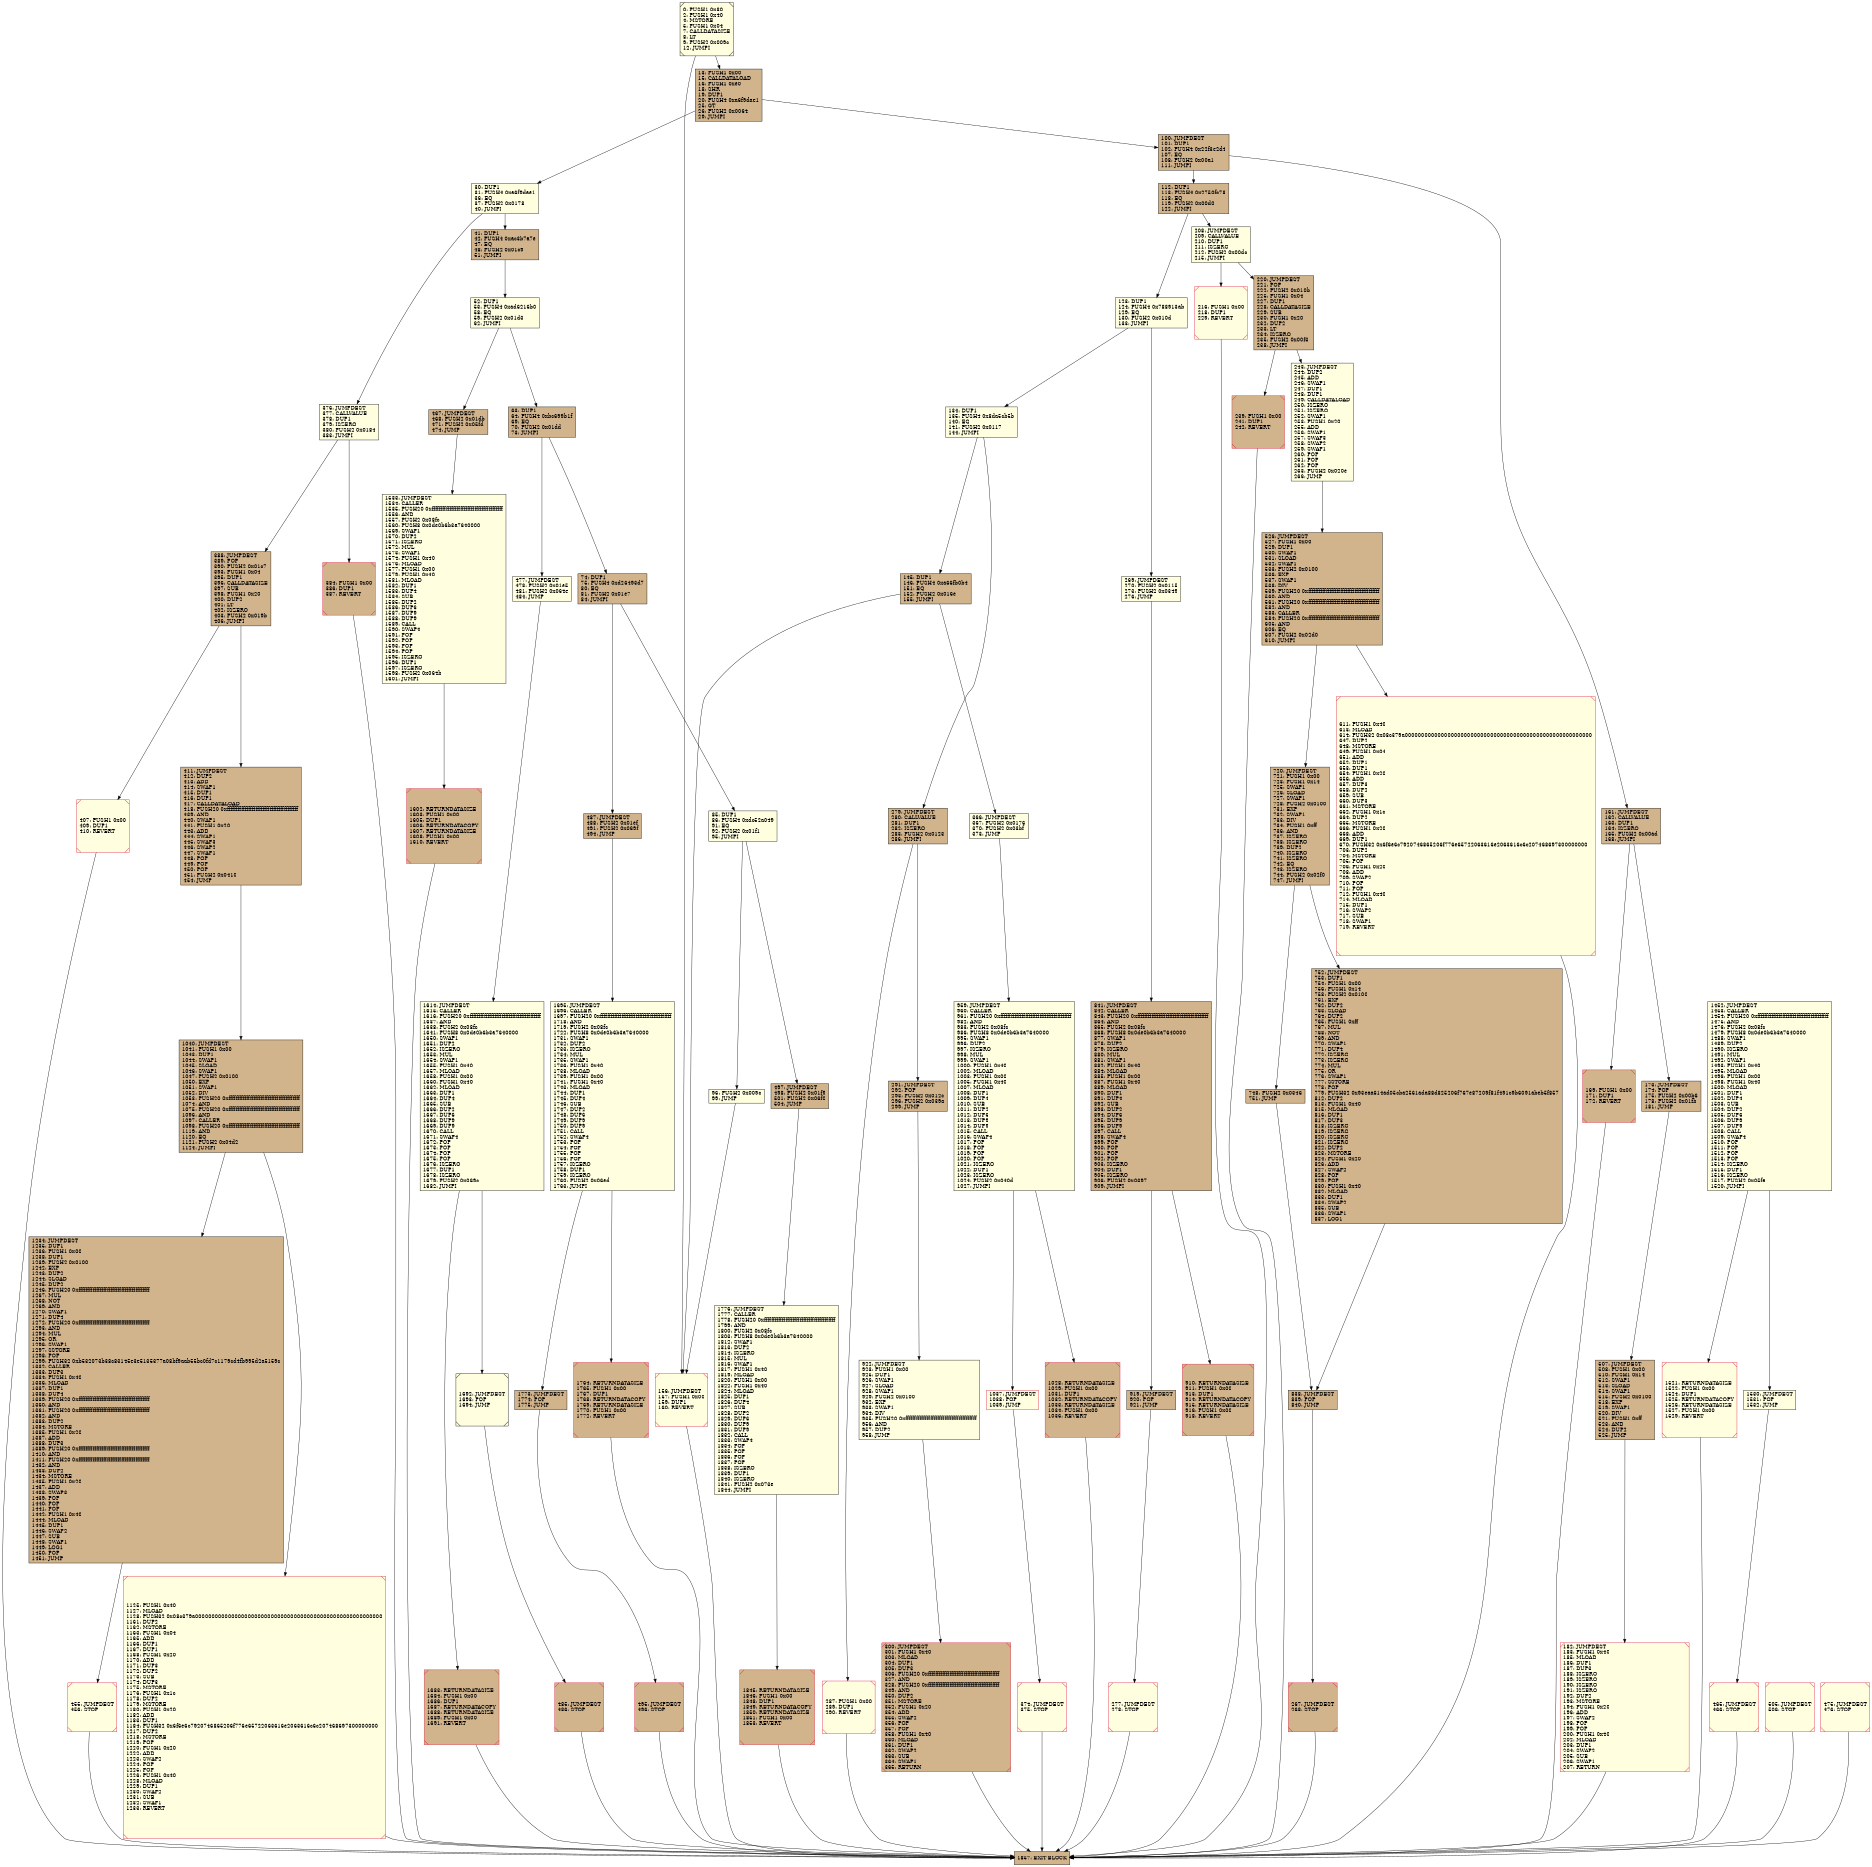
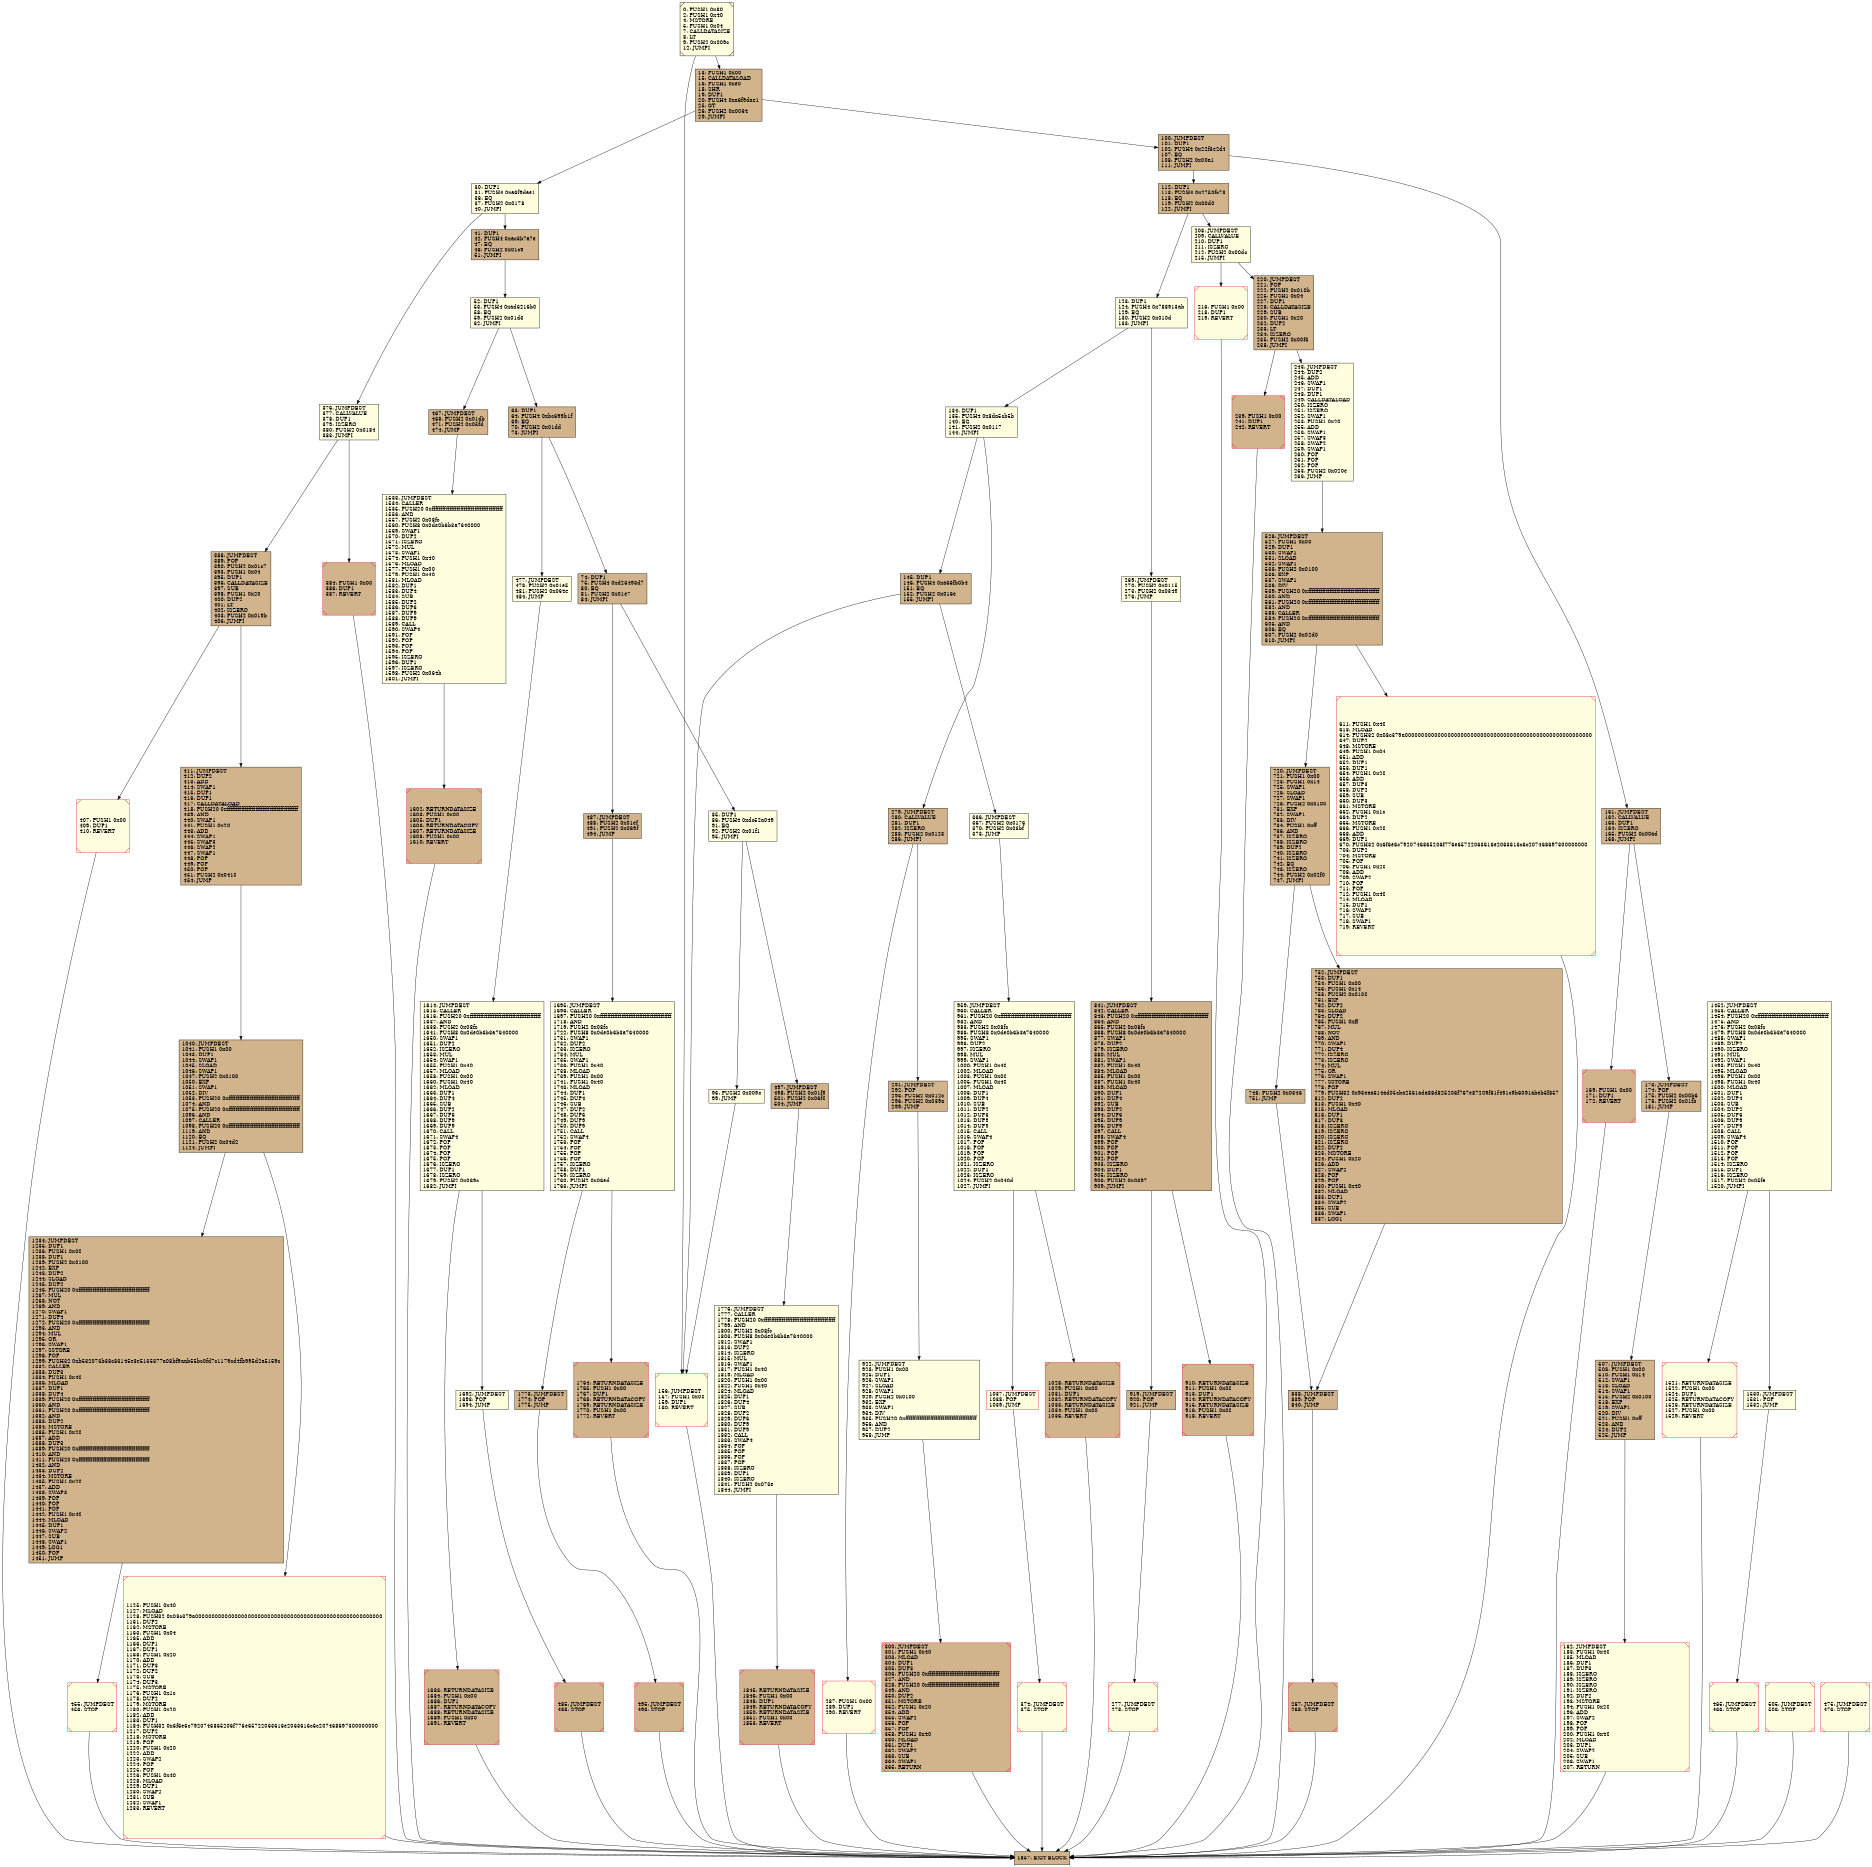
(1221, 313) -> (1221, 313)
(482, 1400) -> (482, 1400)
